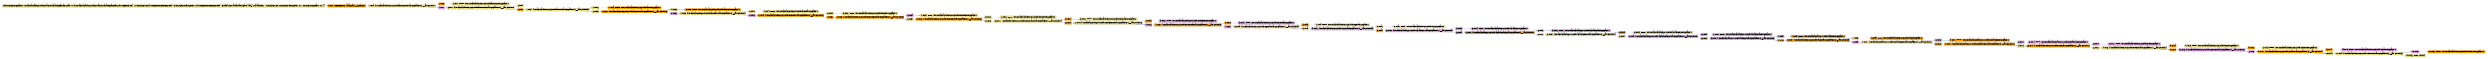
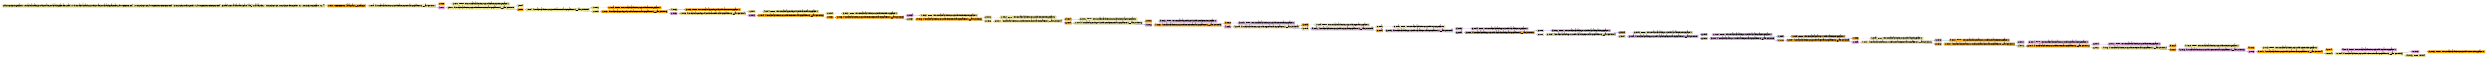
(1856, 38) -> (1856, 38)
(1897, 38) -> (1897, 38)
